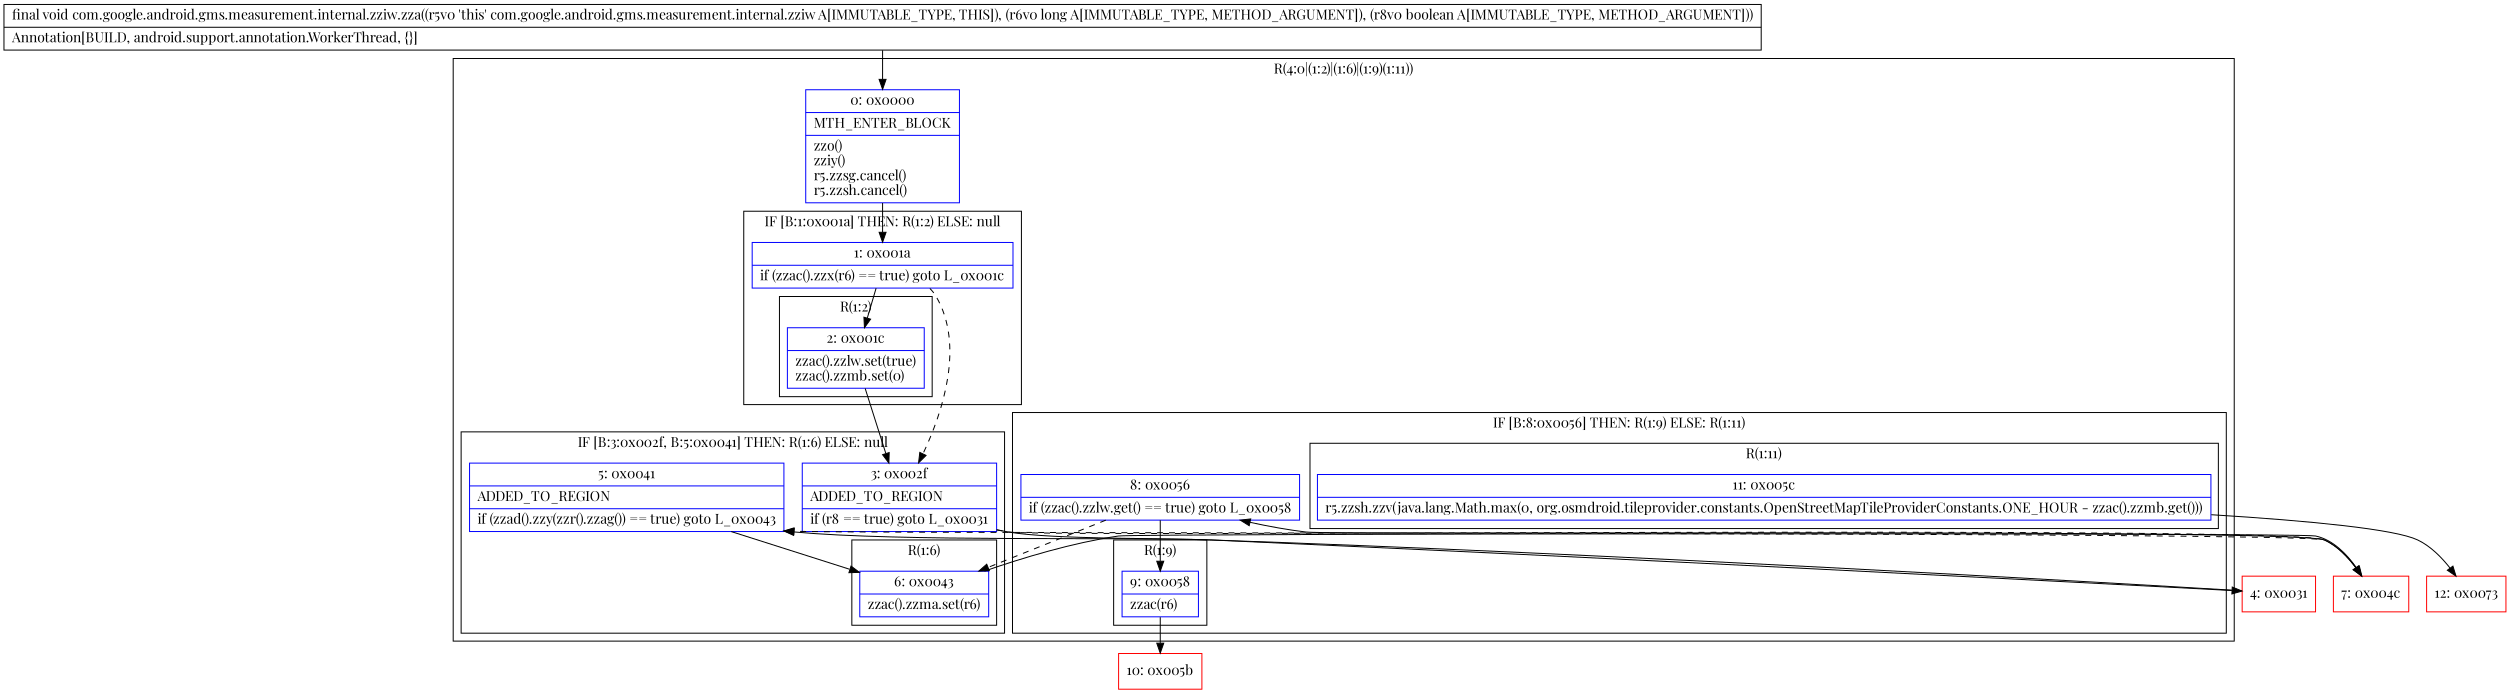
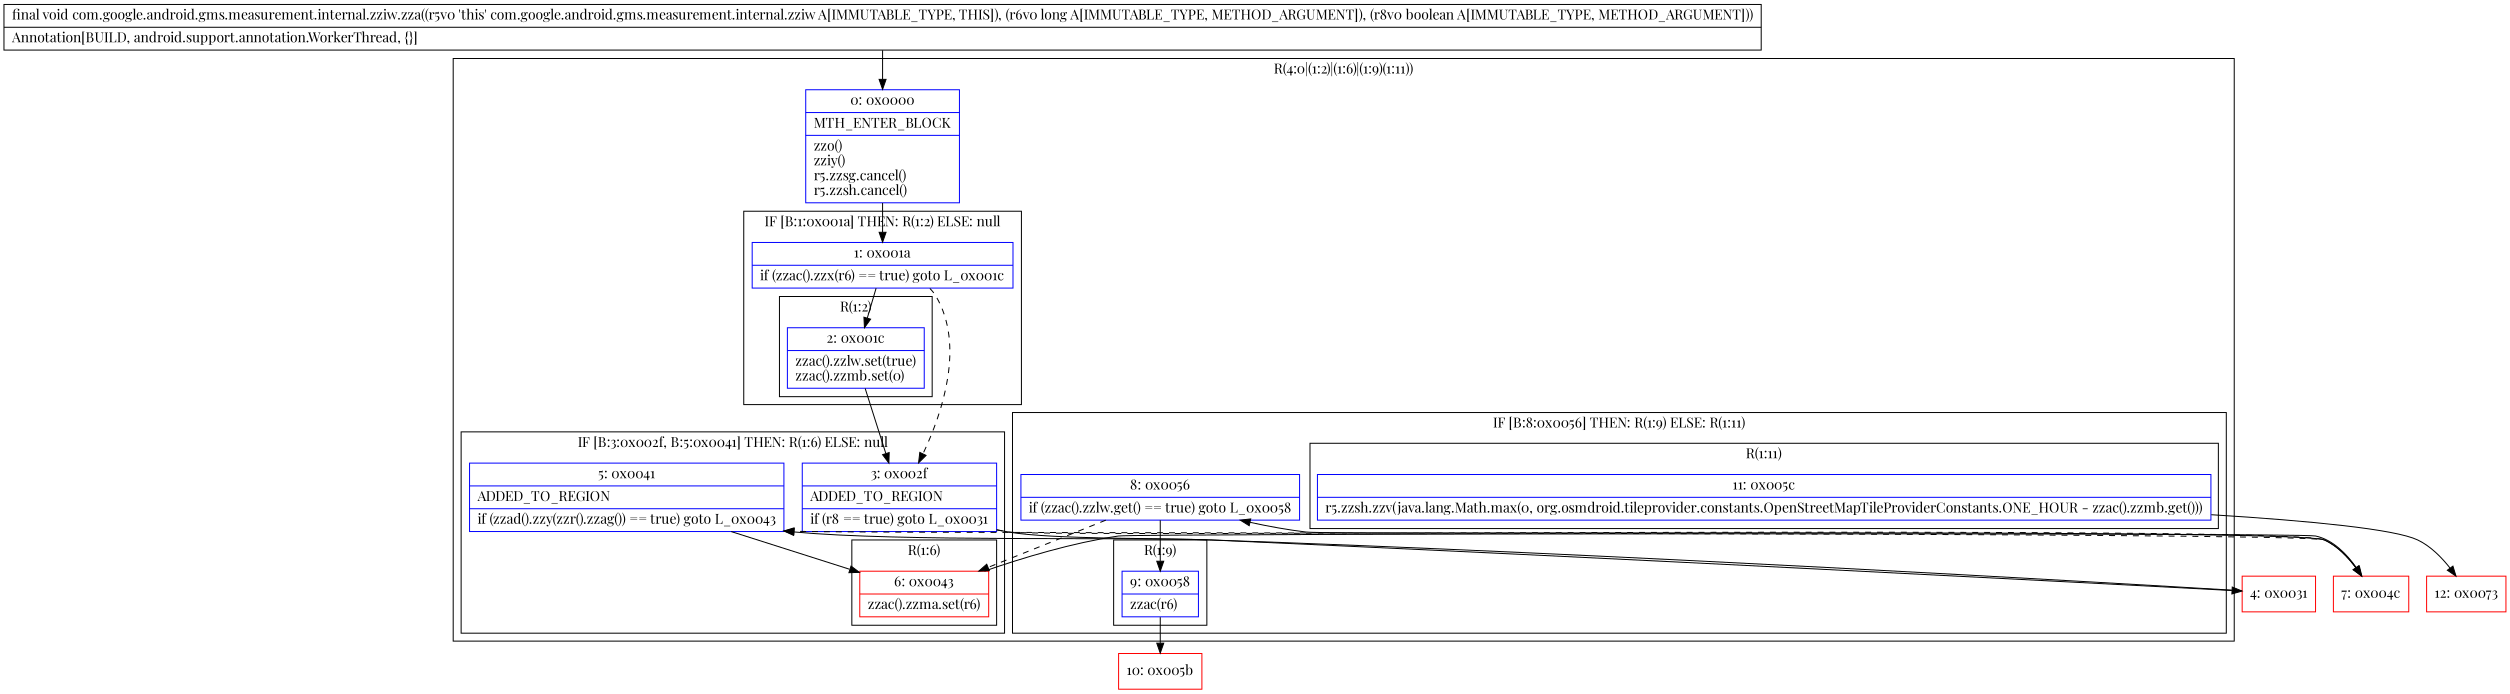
(924, 594) -> (924, 594)
